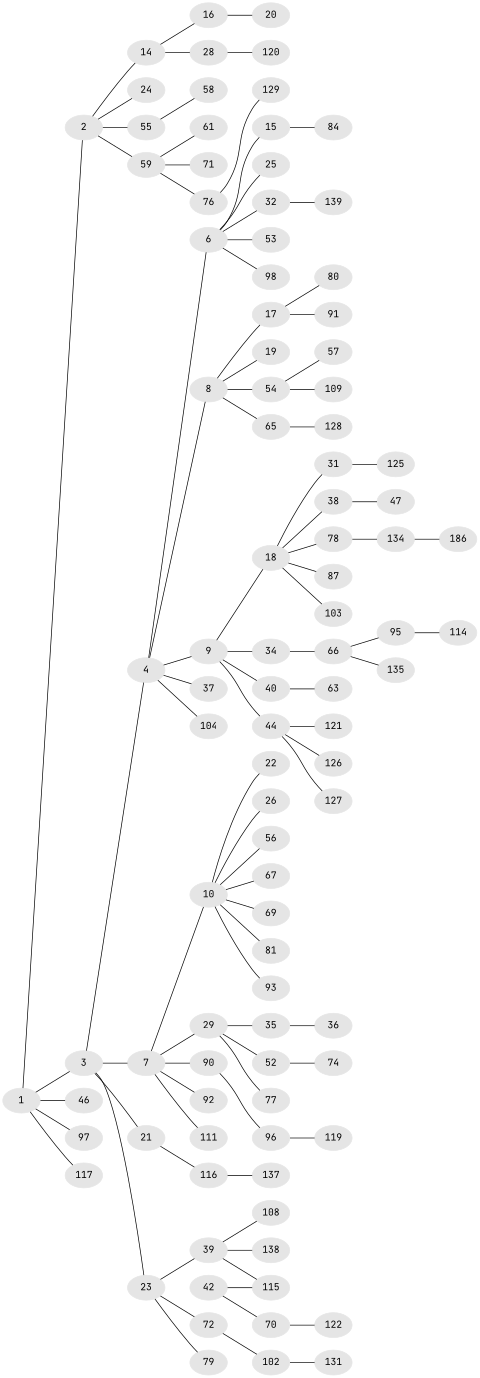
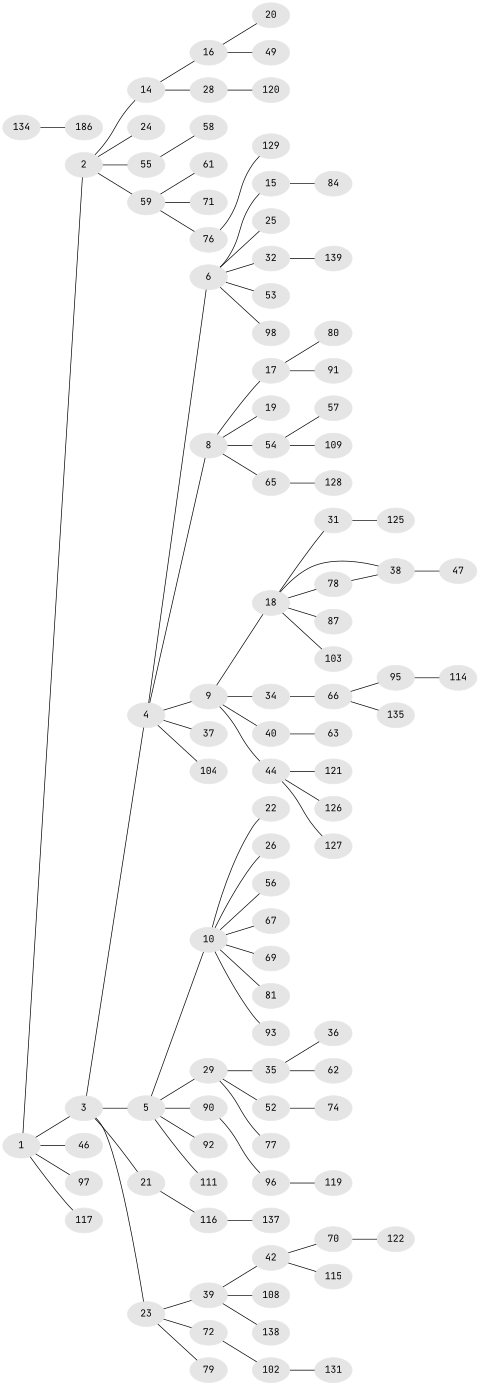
none -> (271, 53)
(365, 539) -> (365, 578)
(146, 1063) -> (146, 1108)
none -> (333, 1071)
(240, 1269) -> (240, 1277)
